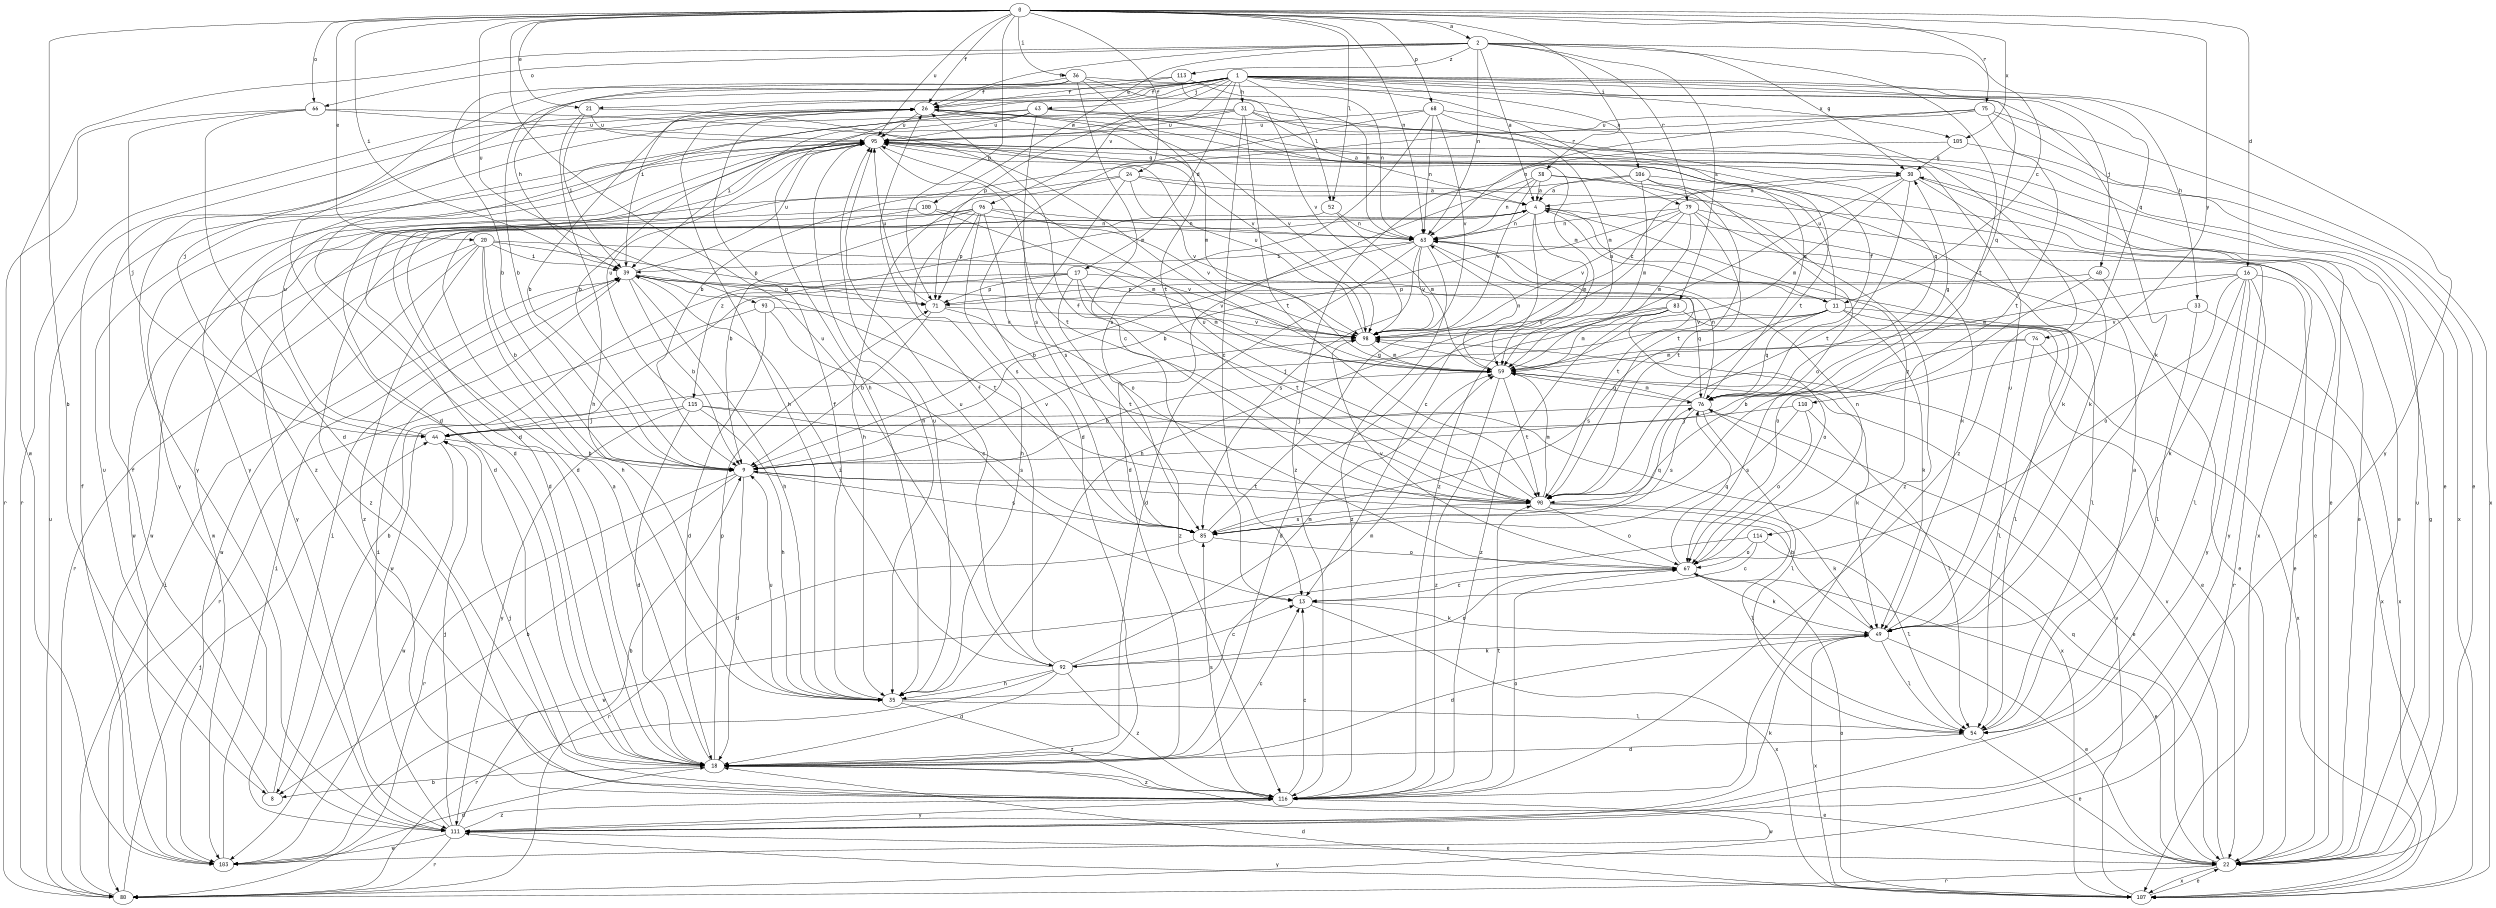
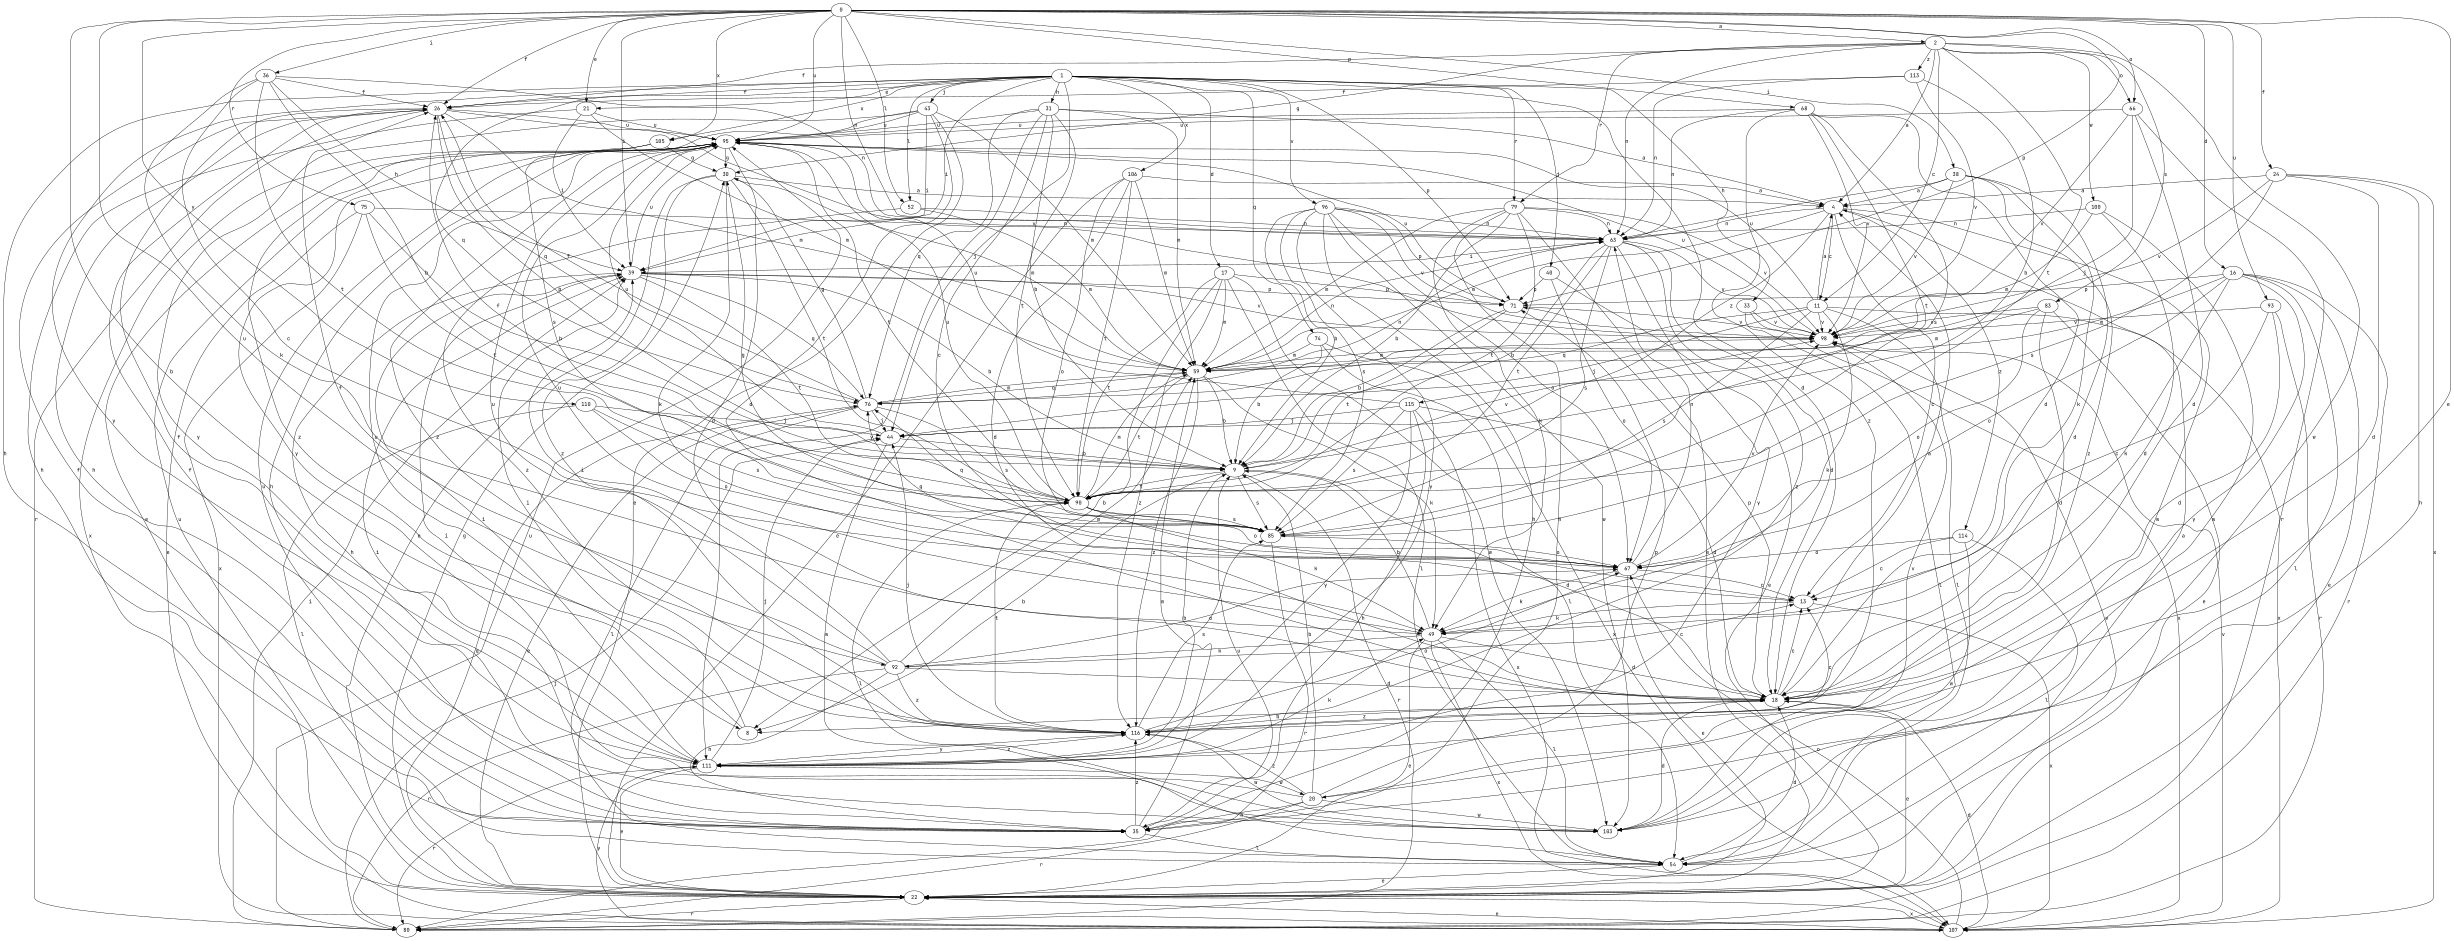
(1351, 134) -> none
(1477, 563) -> none
(353, 852) -> (1010, 770)
